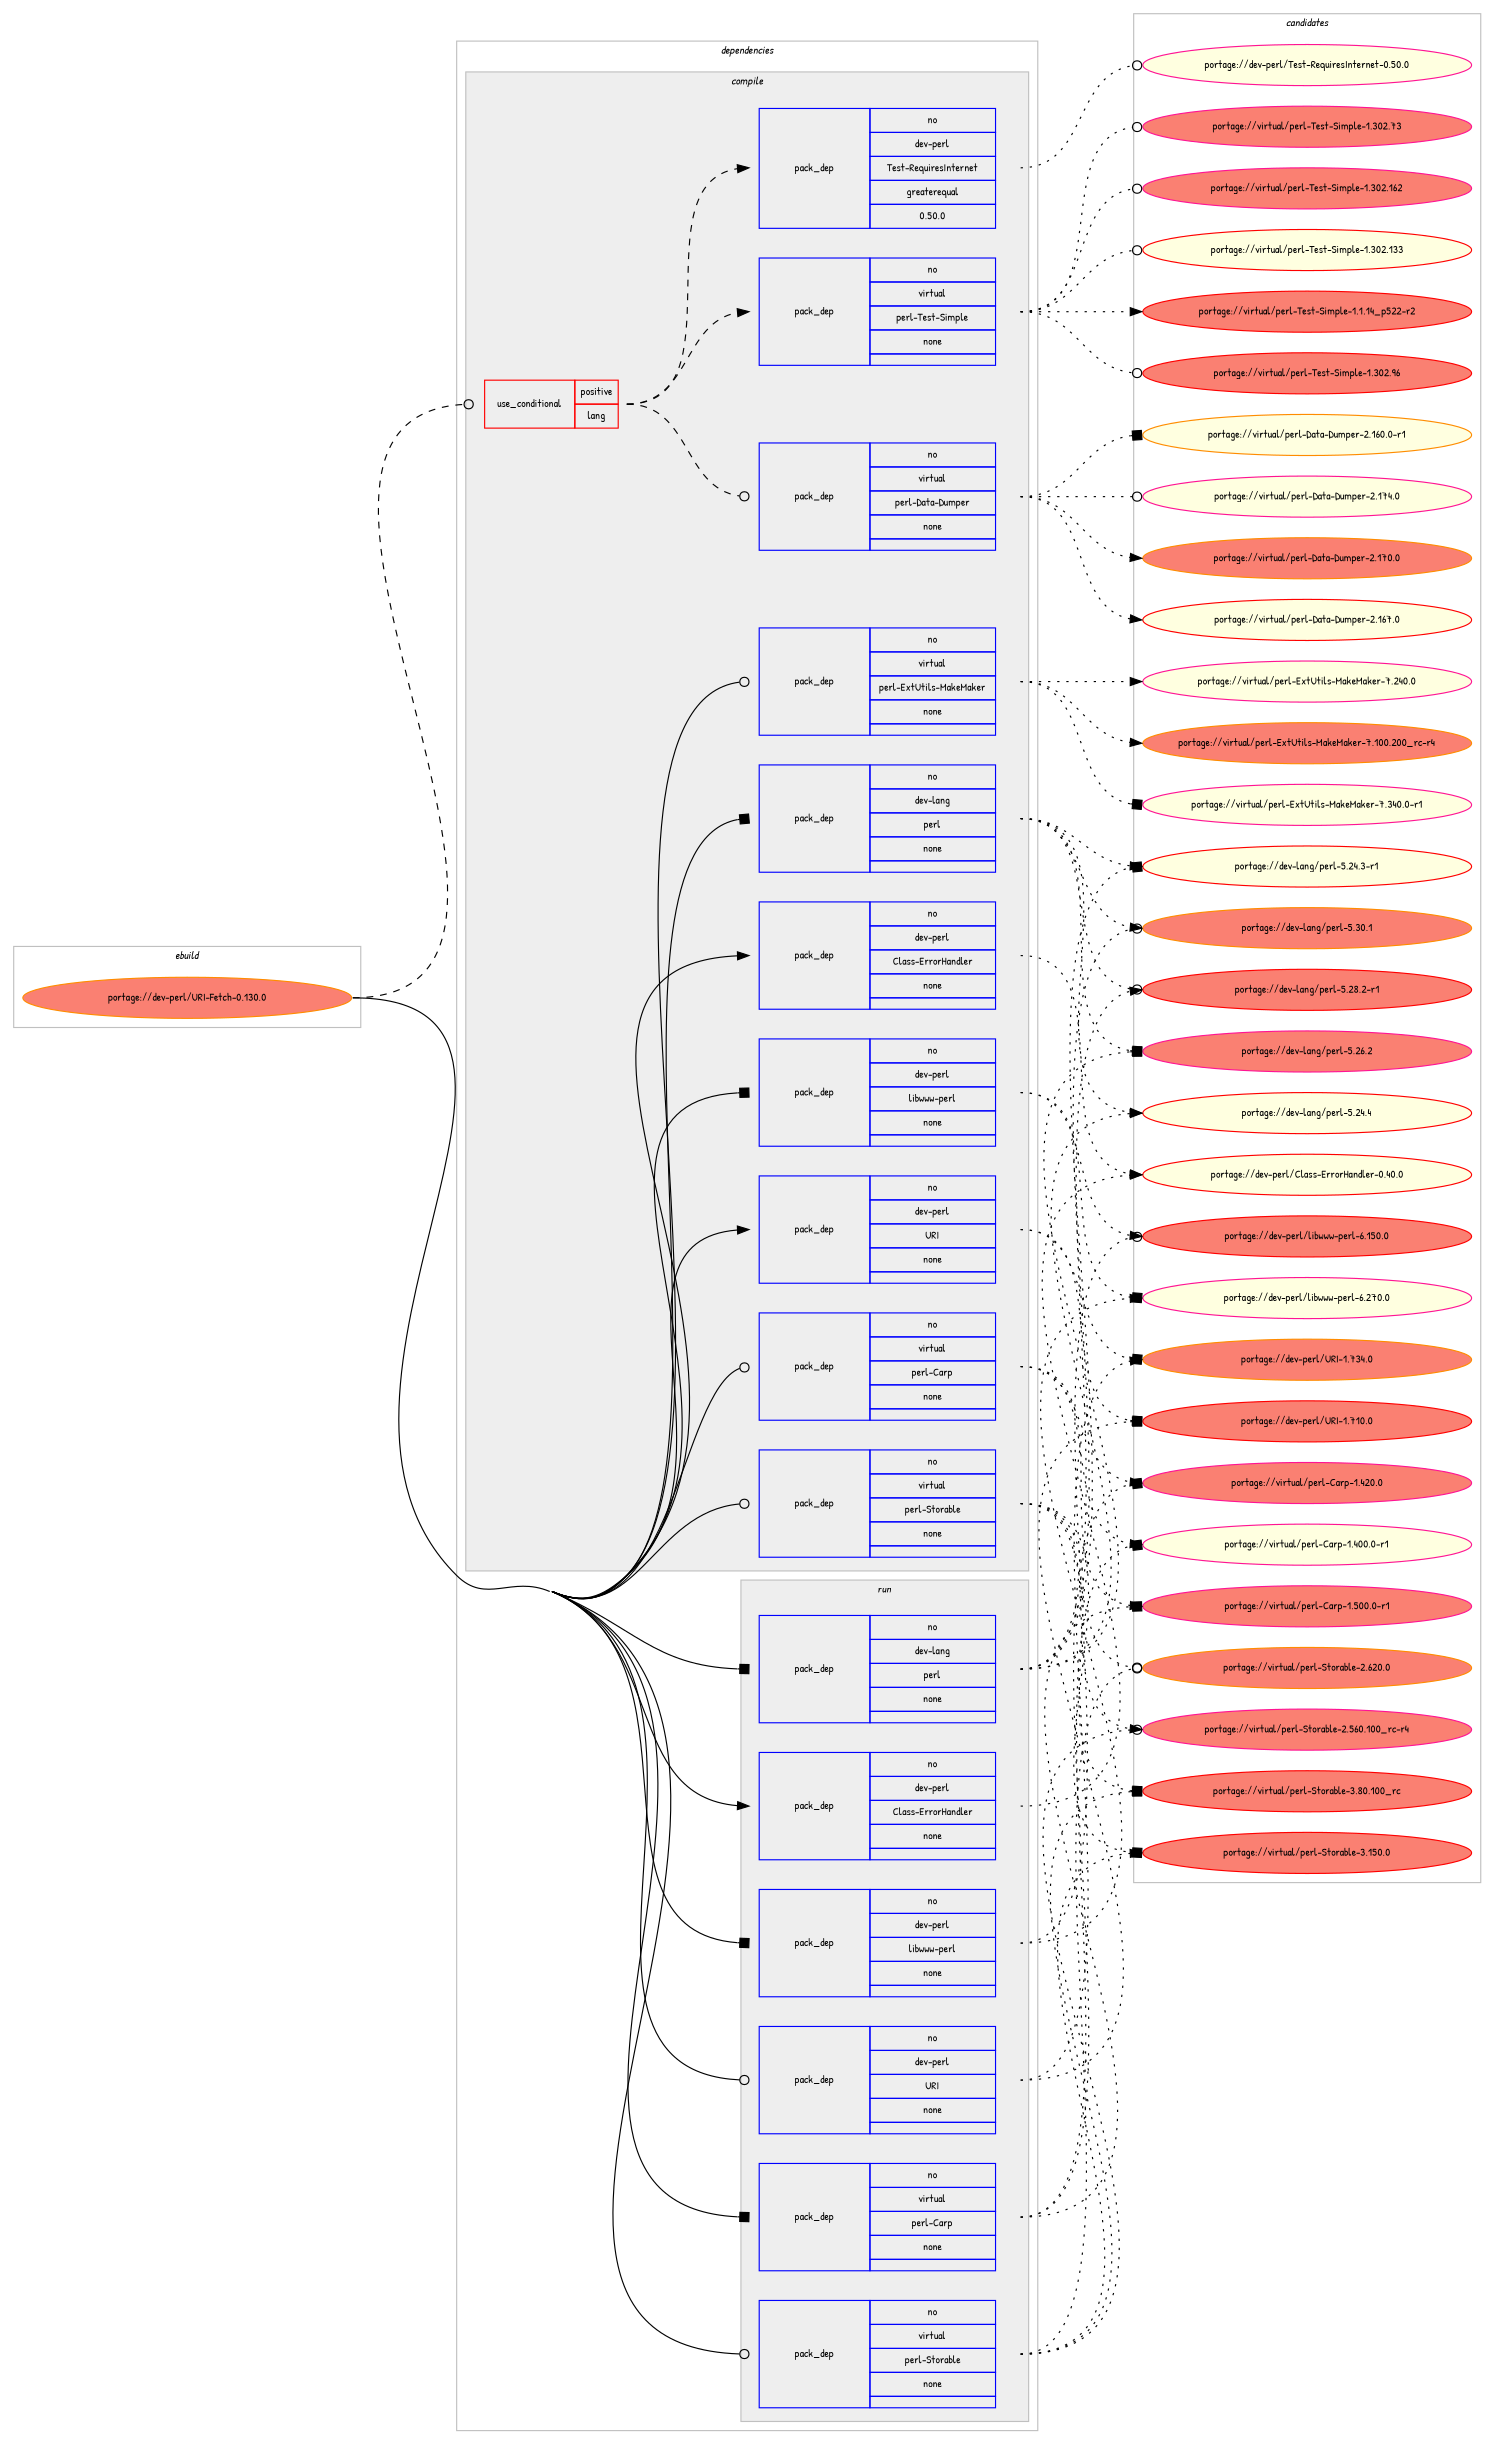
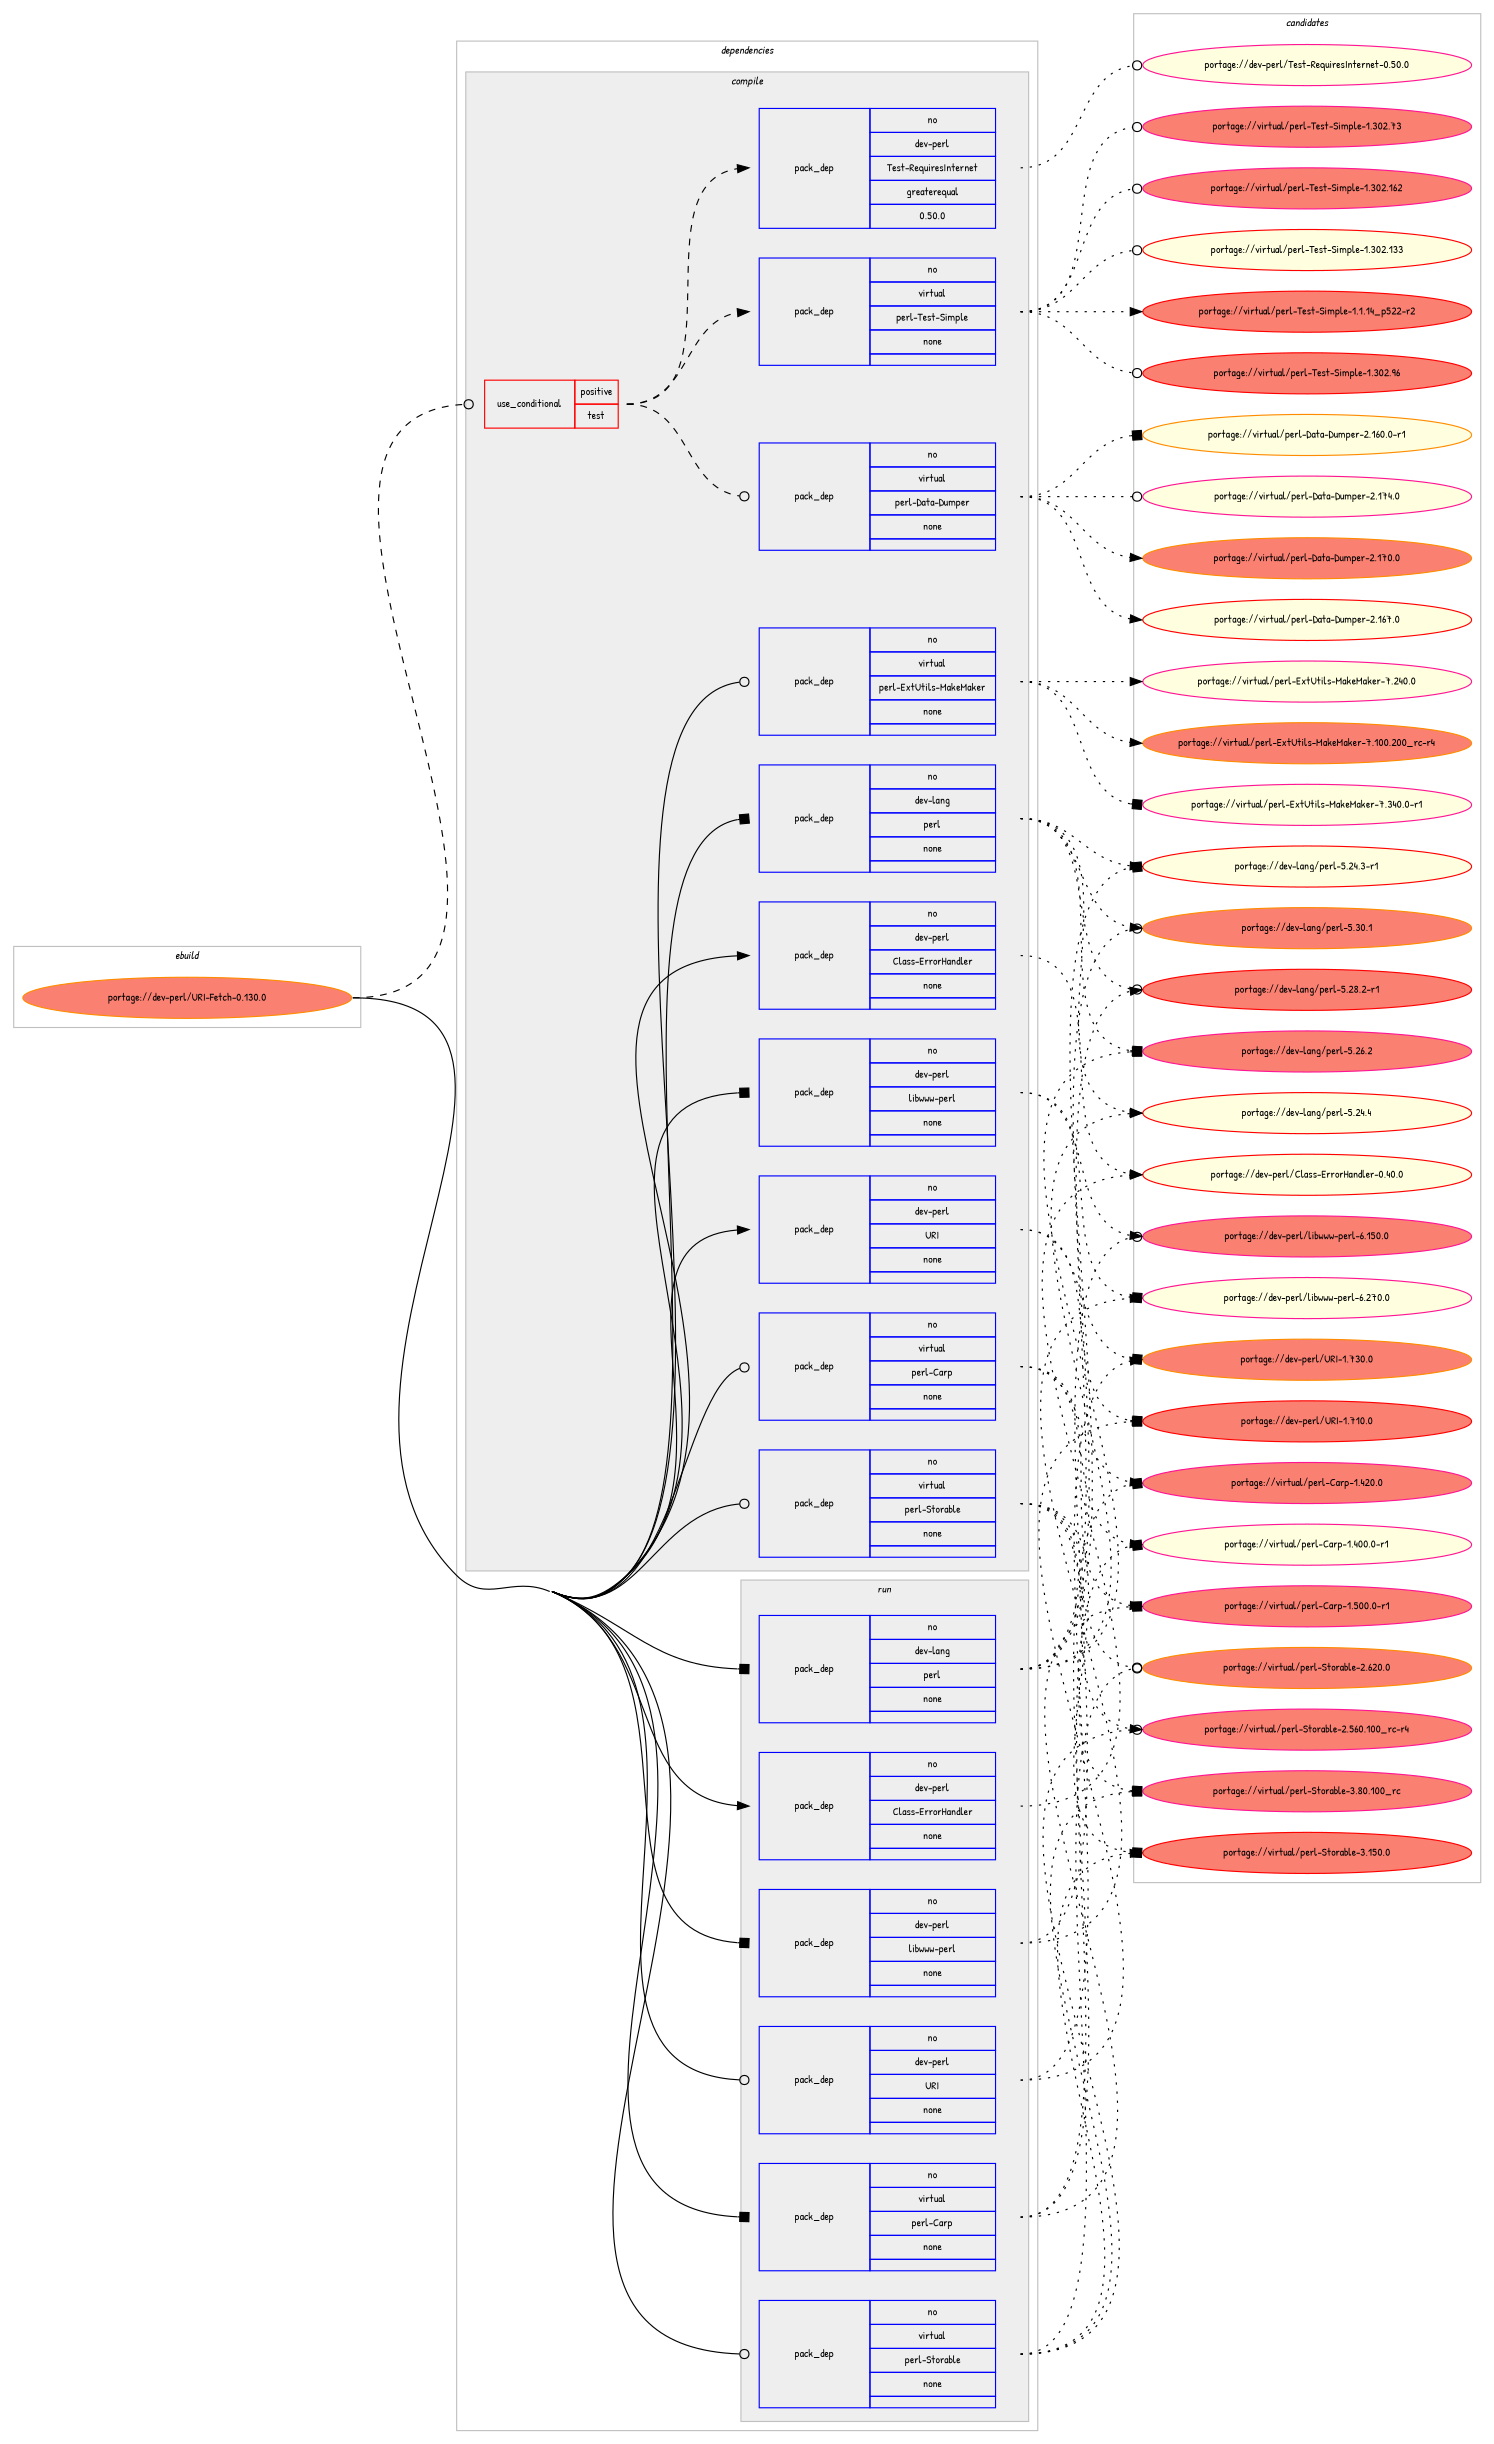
(597, 416) -> (597, 416)
(1307, 1236) -> (1307, 1236)
(1307, 1360) -> (1307, 1360)
(1307, 1791) -> (1307, 1791)
